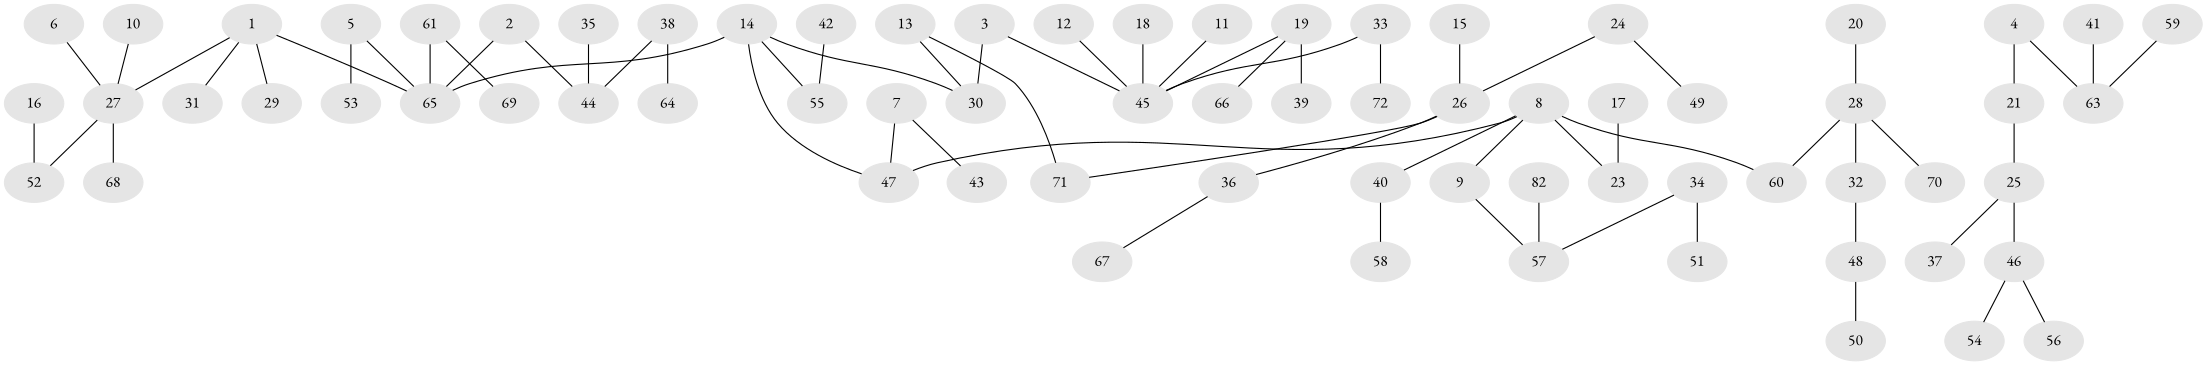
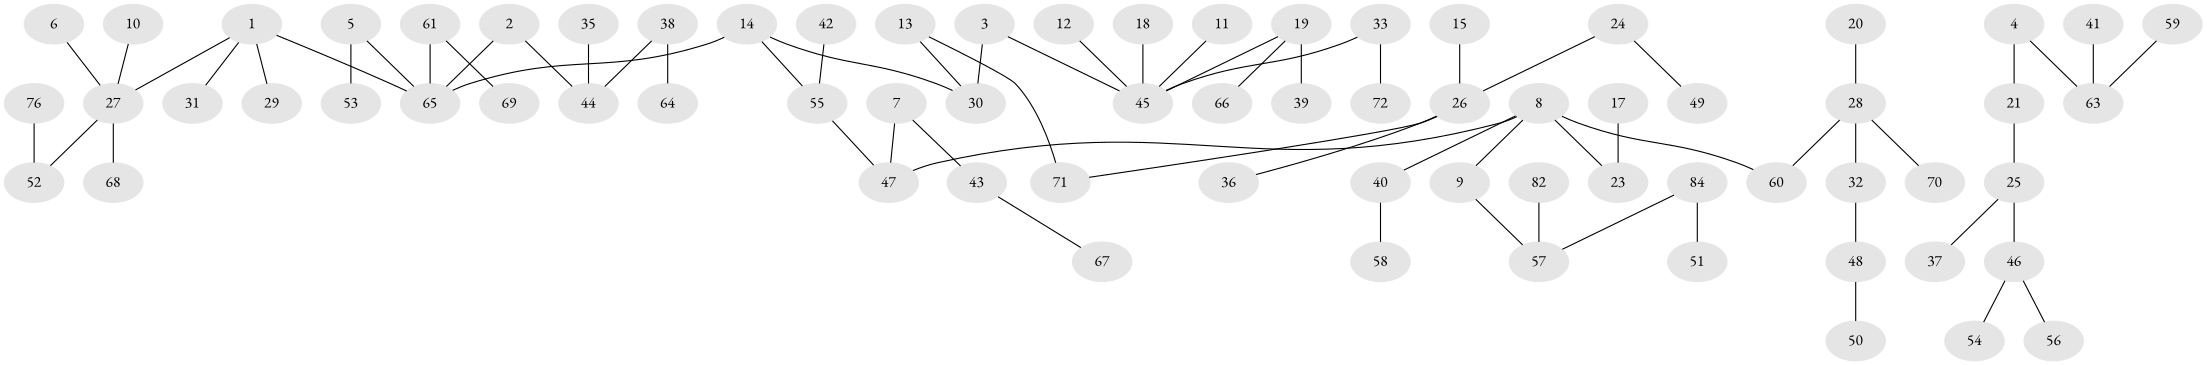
(34, 103) -> (34, 103)
(783, 128) -> (853, 143)
(1697, 183) -> (1697, 183)
(1166, 222) -> (1039, 222)
